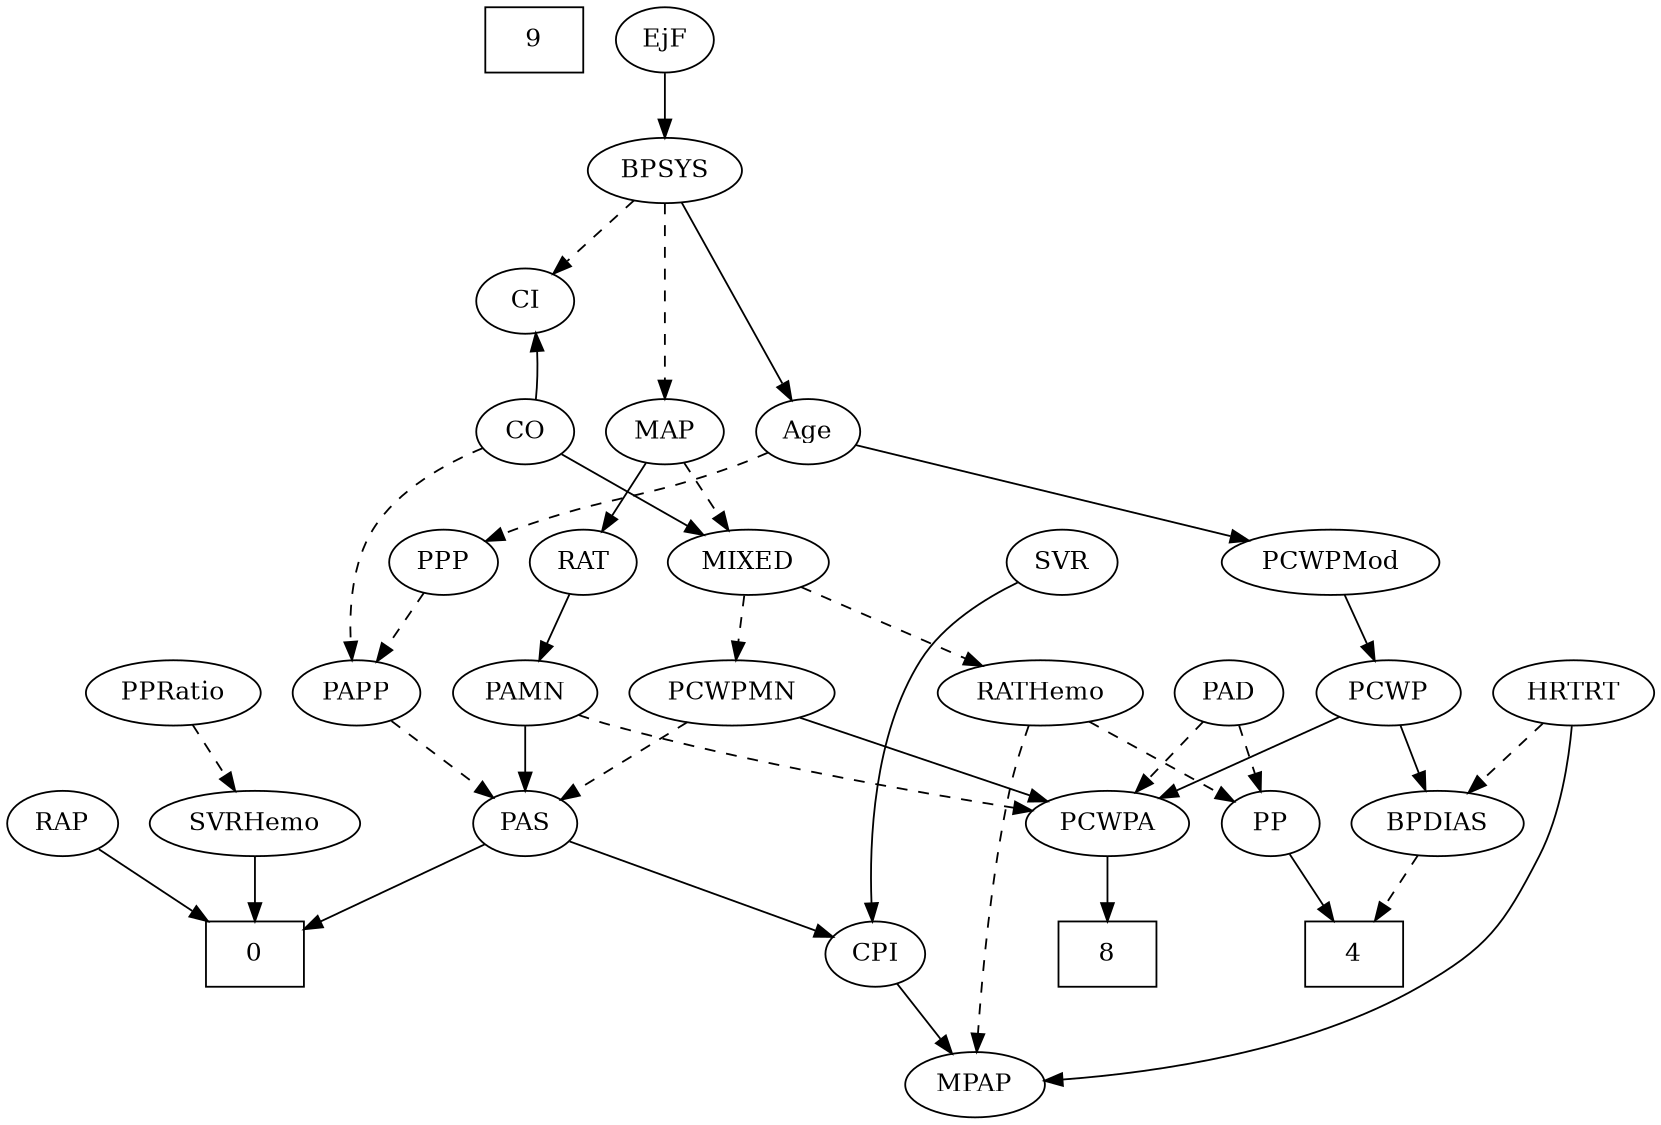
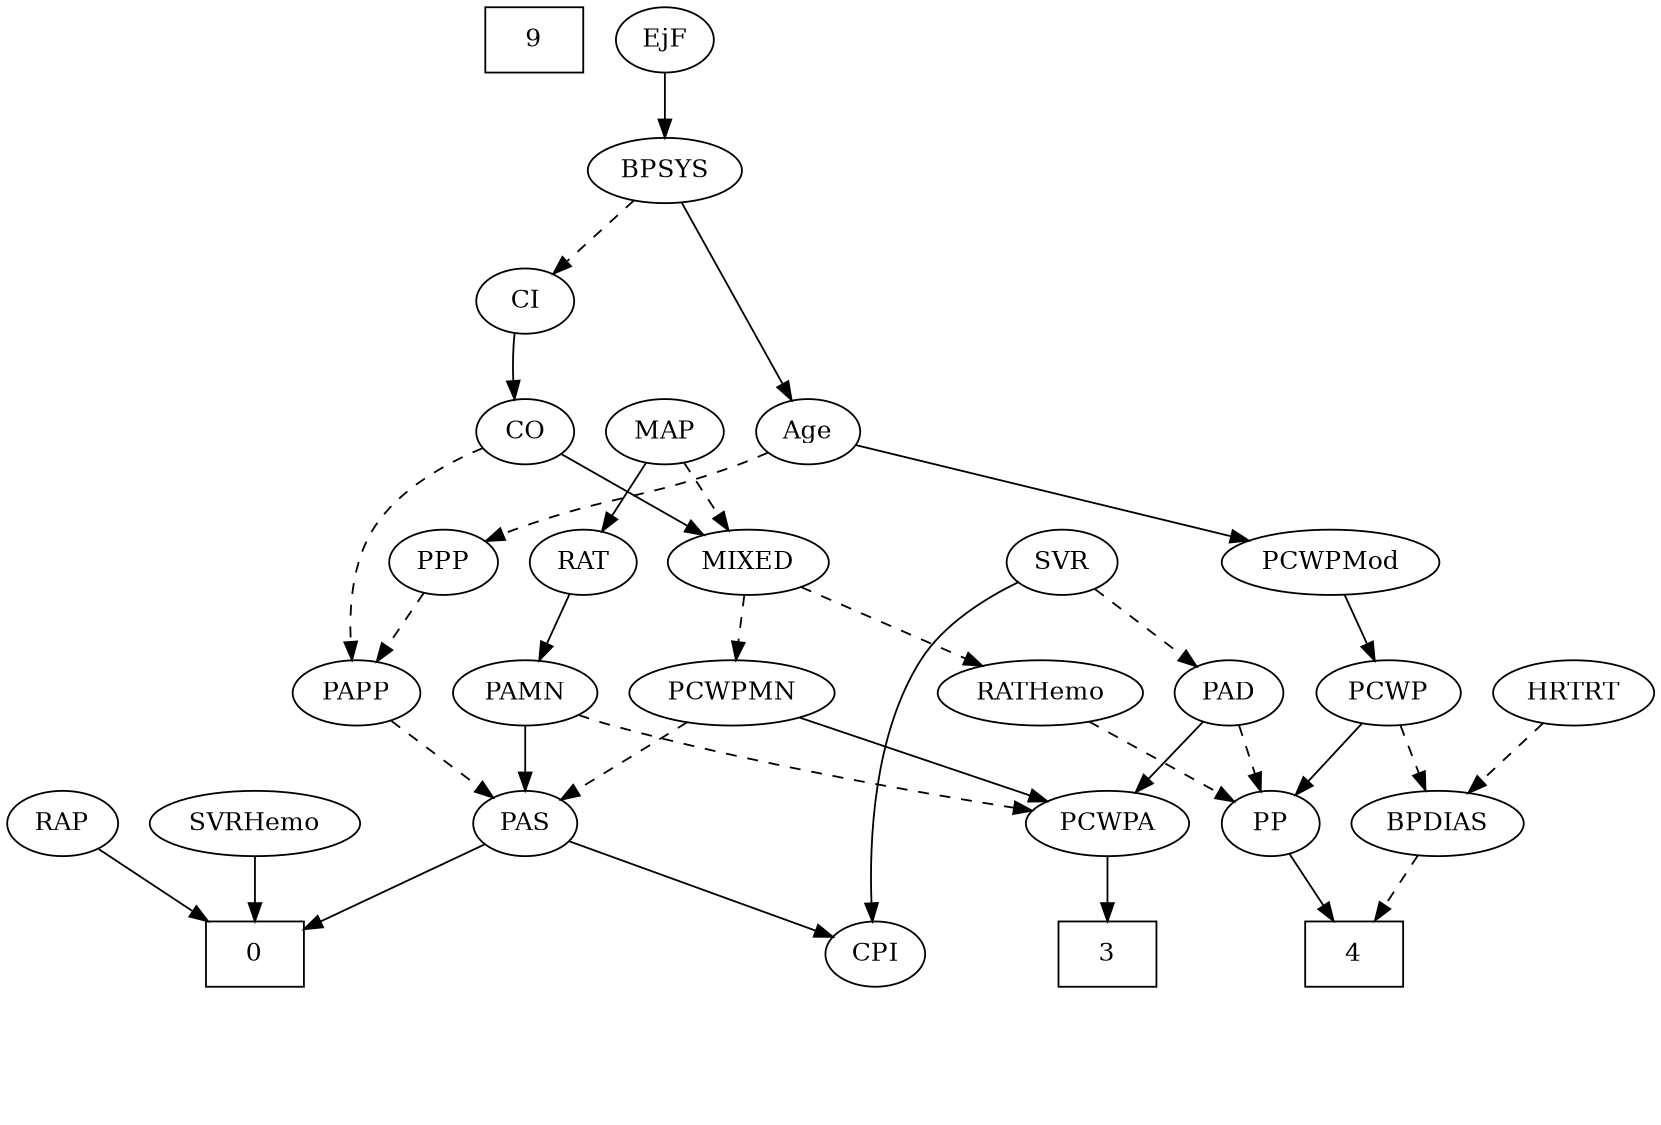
(665, 292) -> none
(537, 375) -> (513, 357)
none -> (1139, 622)
(173, 693) -> none
(1410, 749) -> (1410, 749)
(1176, 750) -> (1176, 750)
(1262, 752) -> (1335, 752)
(1107, 954) -> (1107, 954)
(975, 1085) -> none
